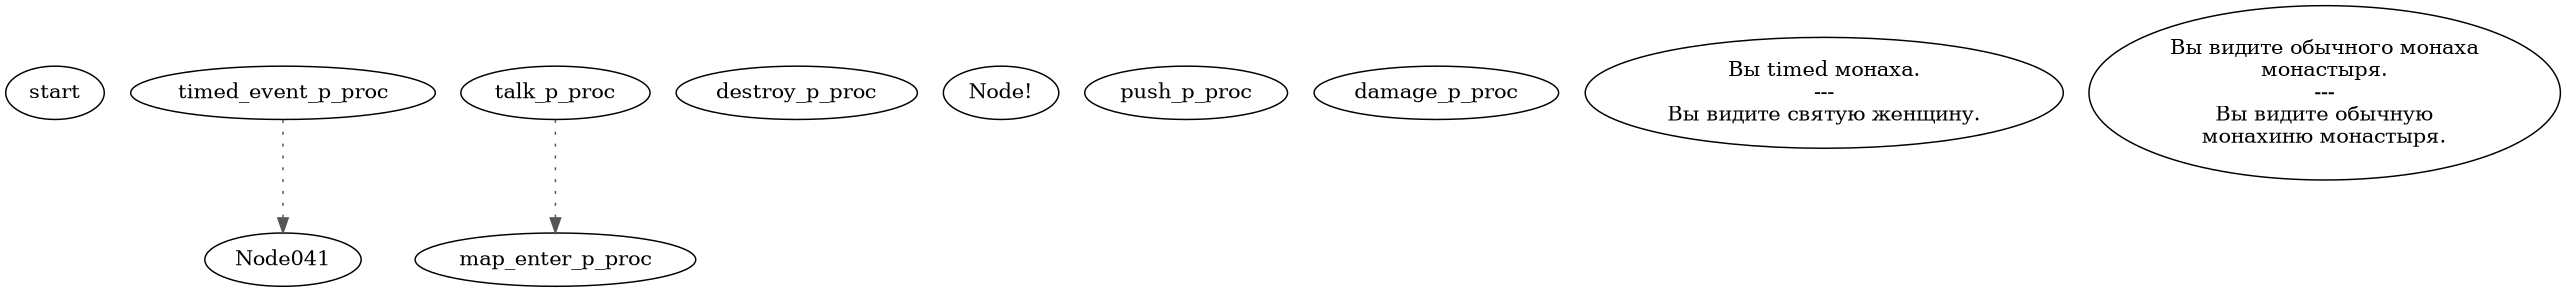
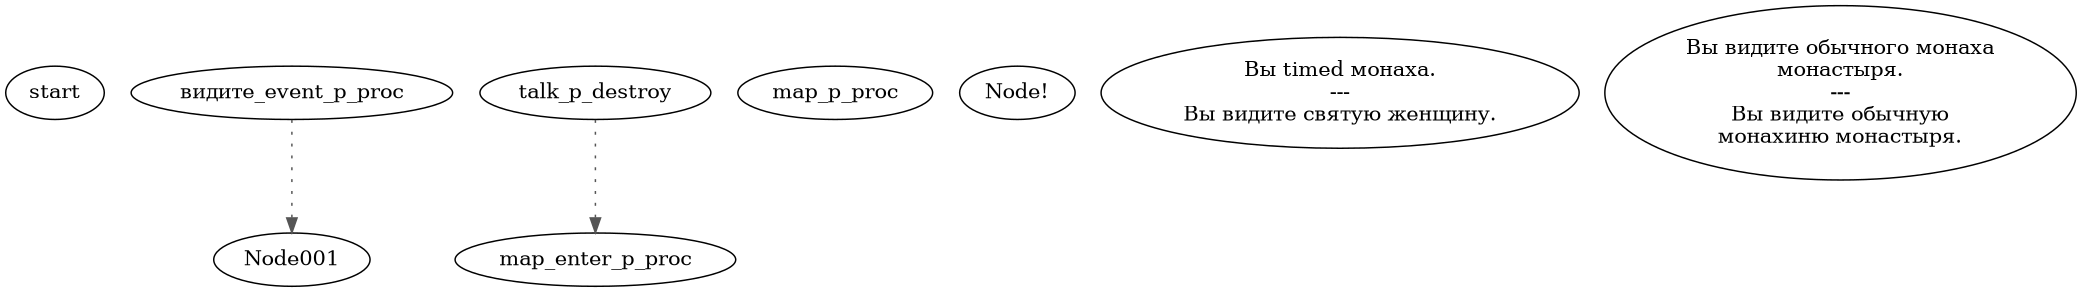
(283, 93) -> (292, 93)
(555, 93) -> (595, 93)
(797, 93) -> (835, 93)
(1186, 93) -> none
(1436, 93) -> none
(283, 260) -> (292, 260)
